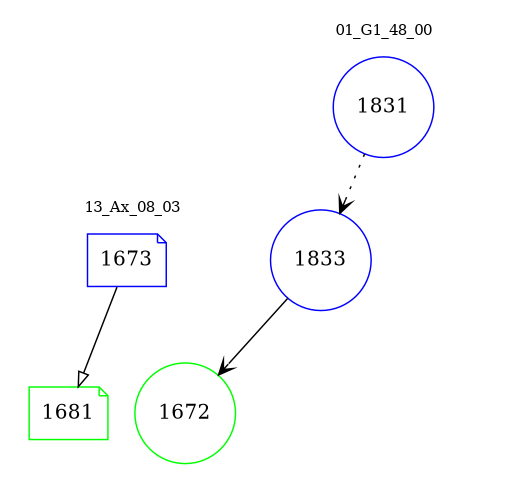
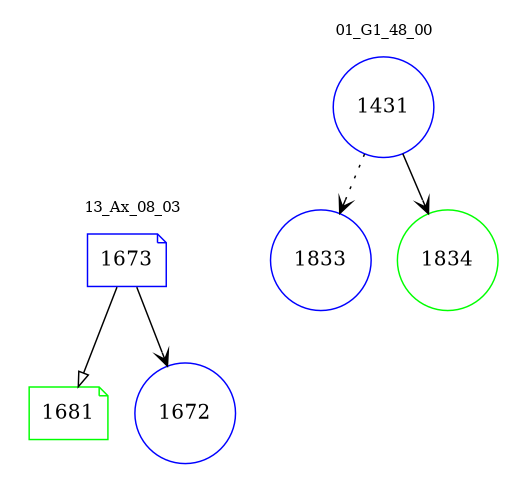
(384, 107) -> (384, 107)
none -> (448, 260)
(258, 331) -> (149, 320)
(185, 413) -> (185, 413)
